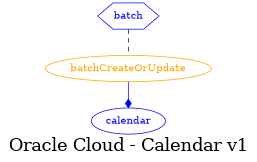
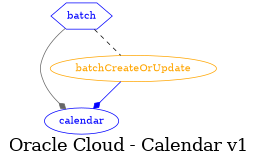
none -> (41, 64)
